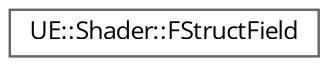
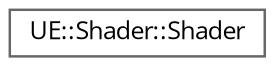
(164, 33) -> (137, 33)
